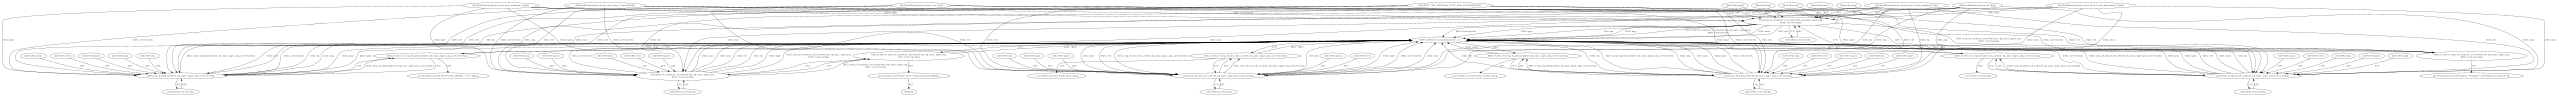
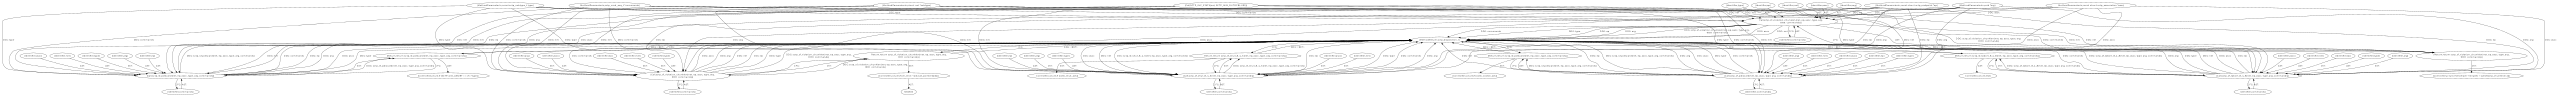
(921, 6) -> (907, 6)
